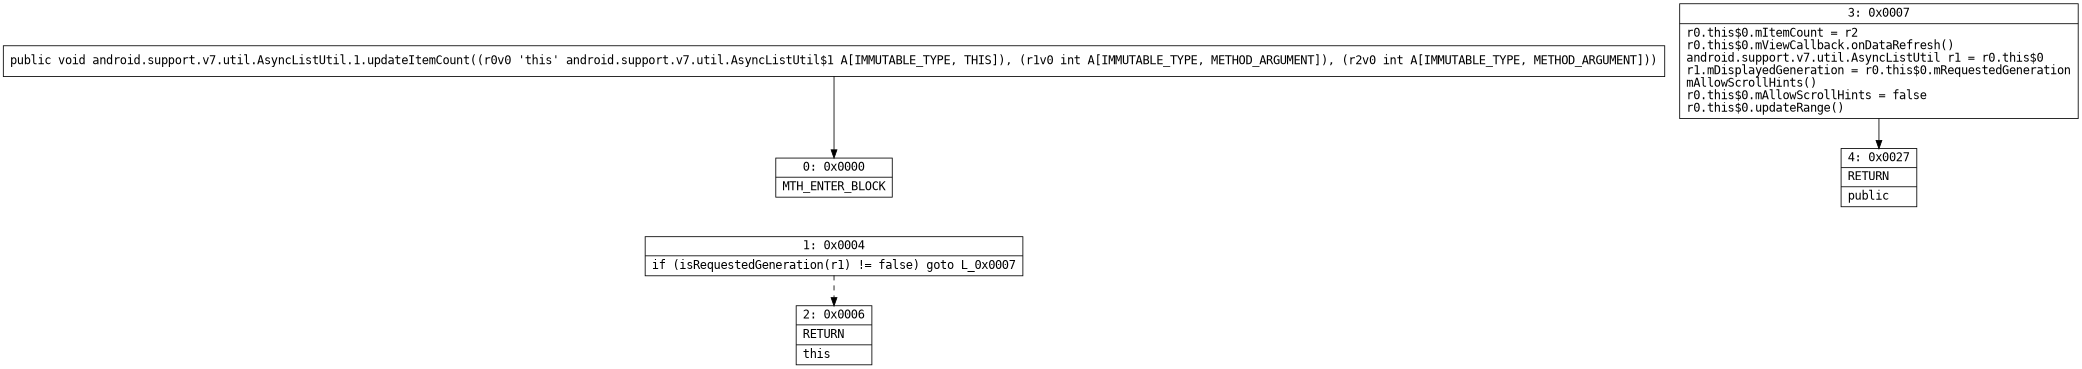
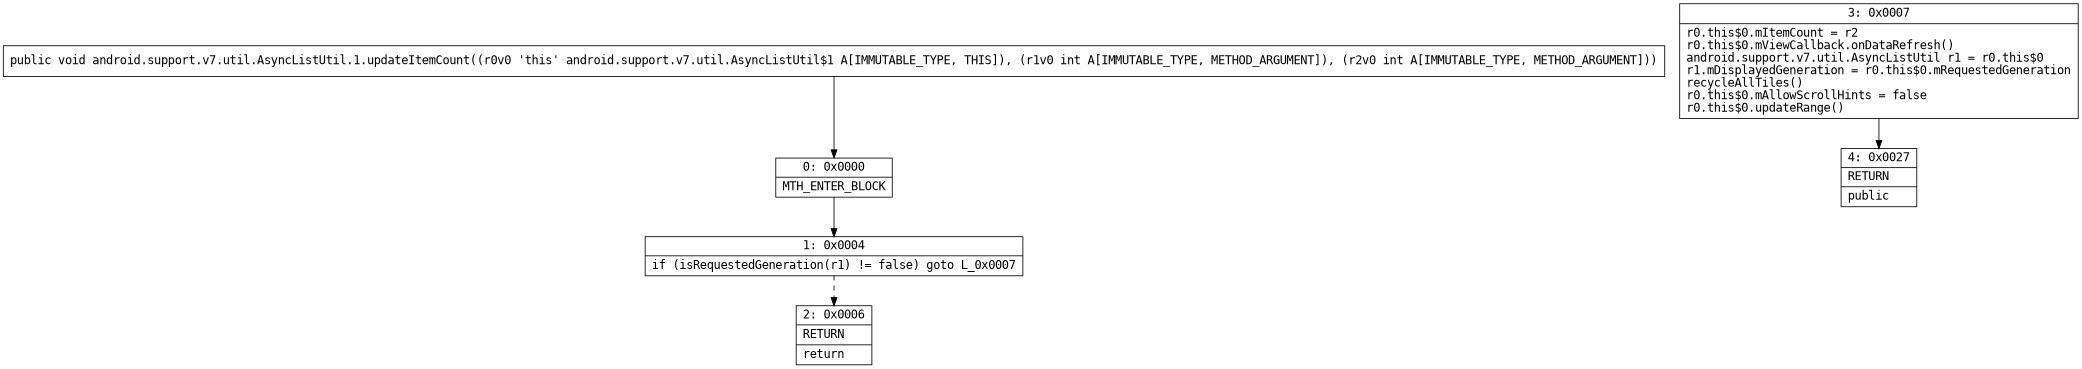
(1752, 83) -> (1745, 83)
none -> (834, 213)
(817, 354) -> (824, 354)
